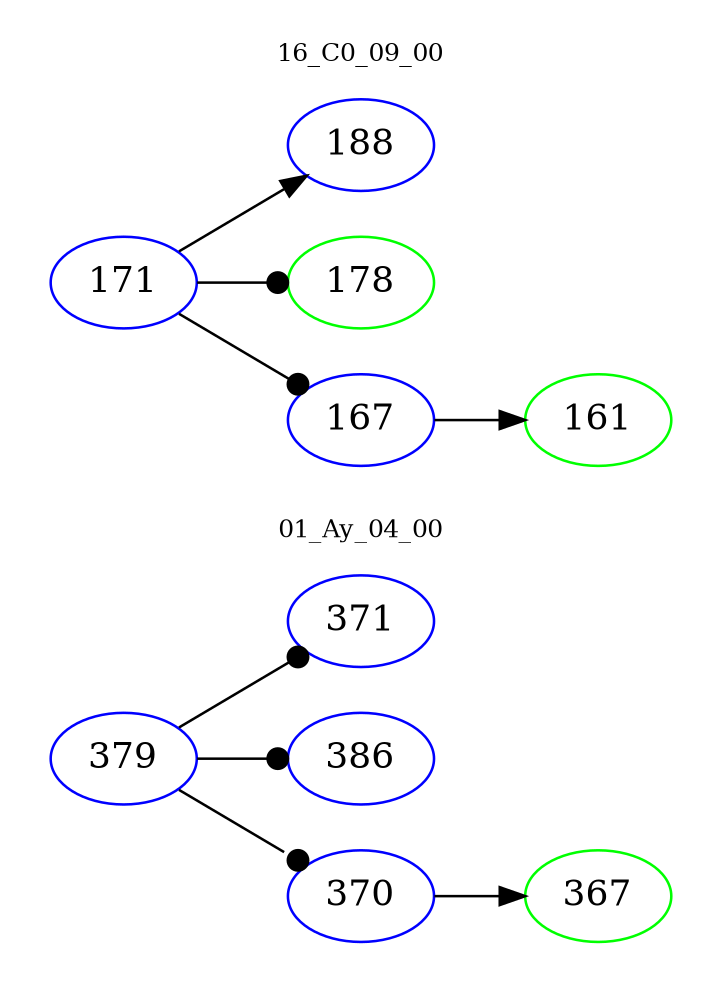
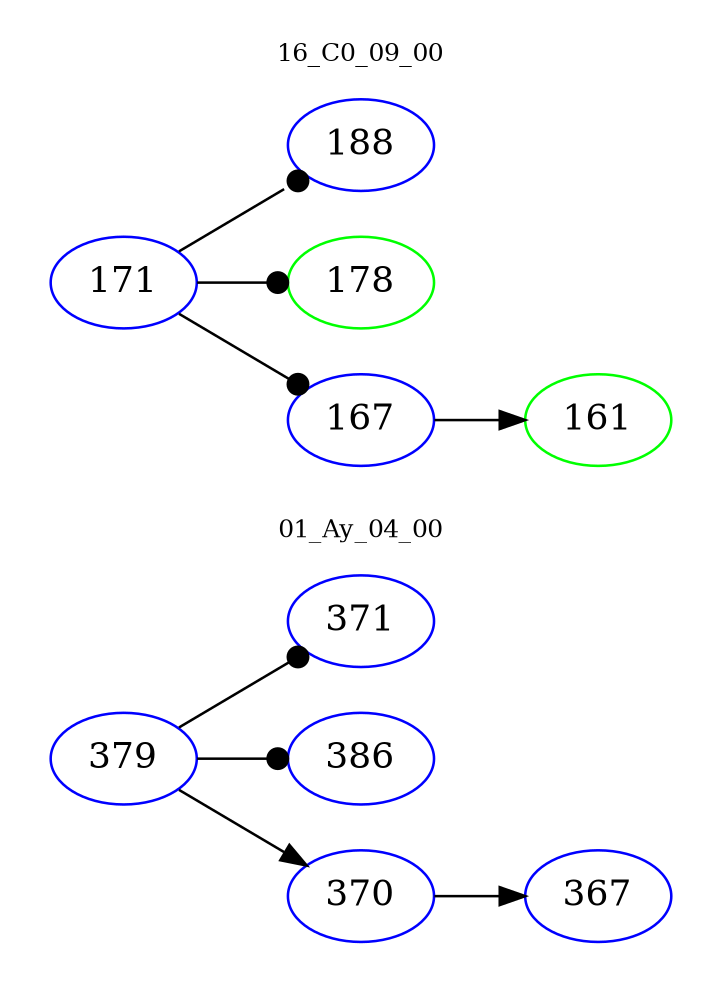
(232, 220) -> (232, 220)
(232, 821) -> (232, 821)
(598, 896) -> (598, 896)
